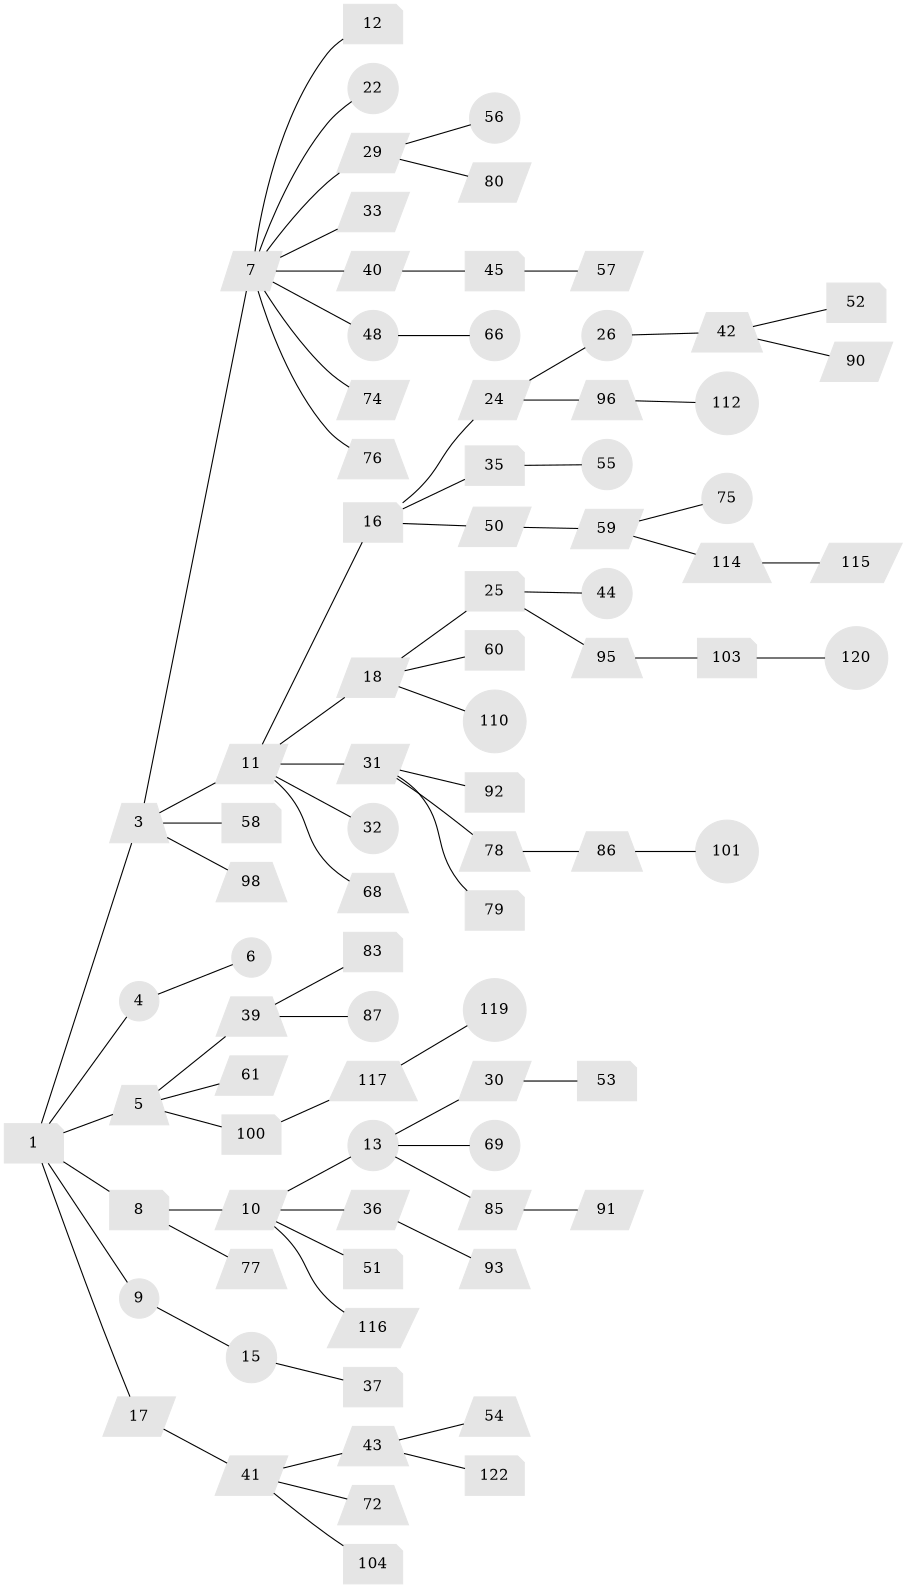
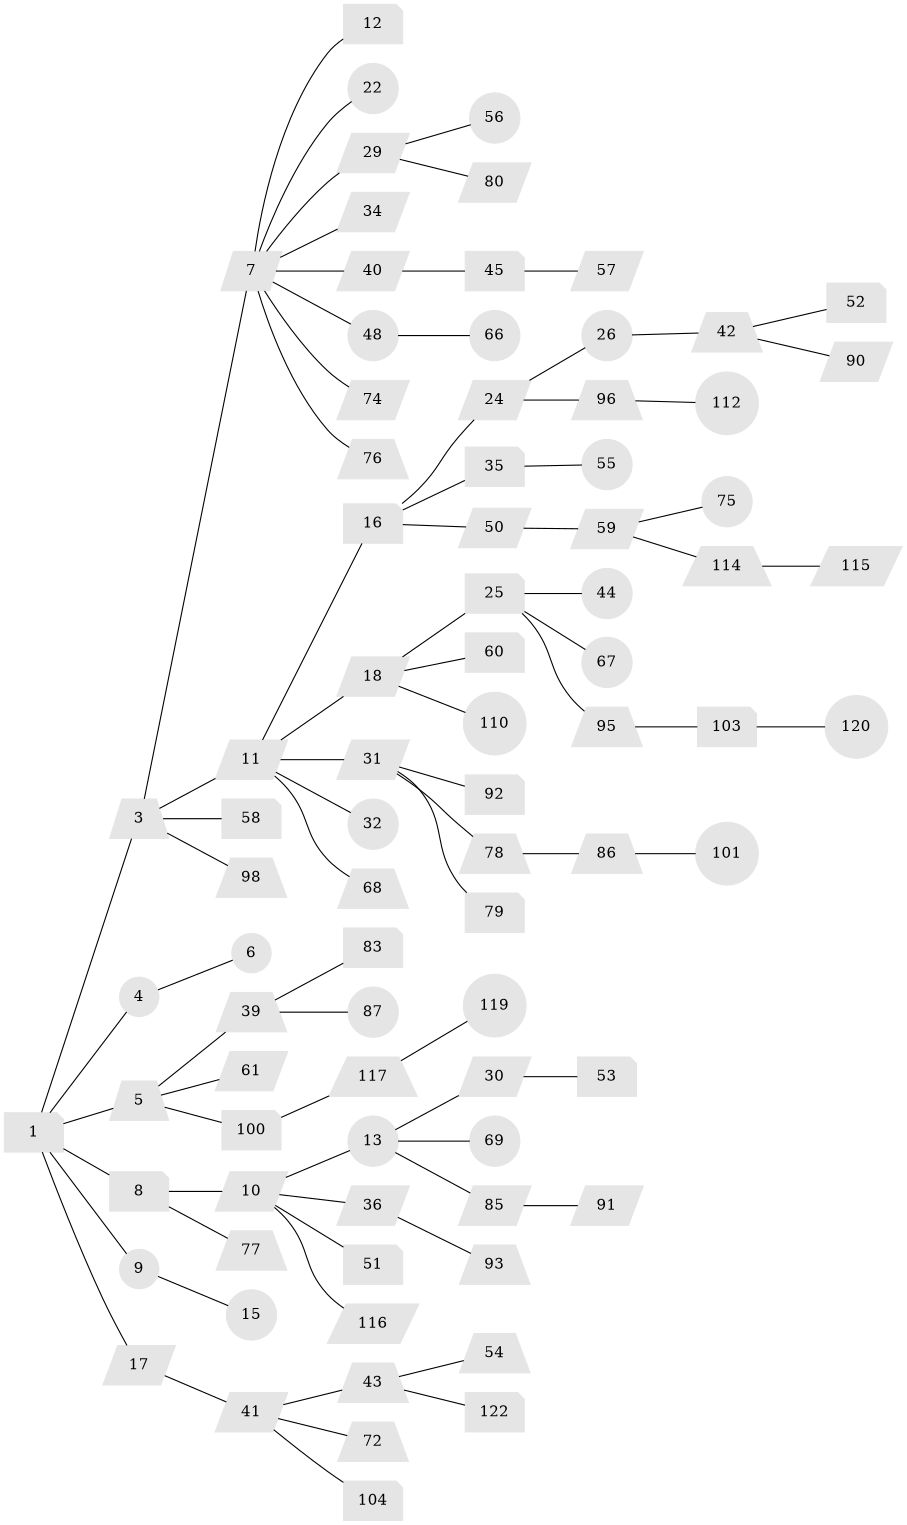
(373, 212) -> (373, 212)
none -> (607, 662)
(373, 1387) -> none
